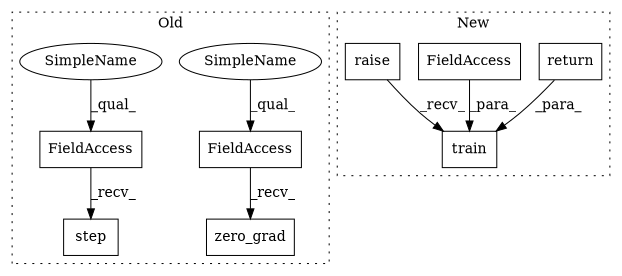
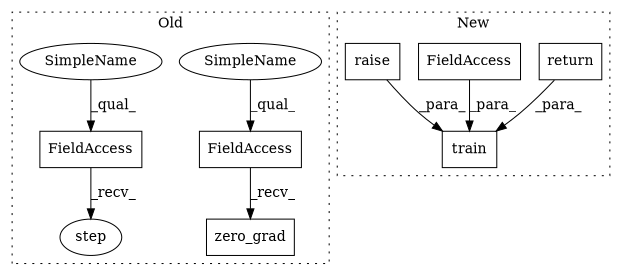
(443, 106) -> (442, 106)
(91, 237) -> (91, 237)
